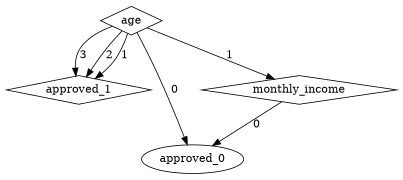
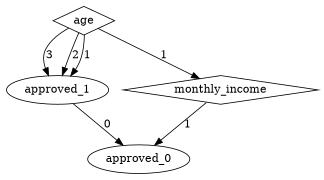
(162, 84) -> (95, 122)
(79, 90) -> (58, 90)
(257, 125) -> (188, 125)
